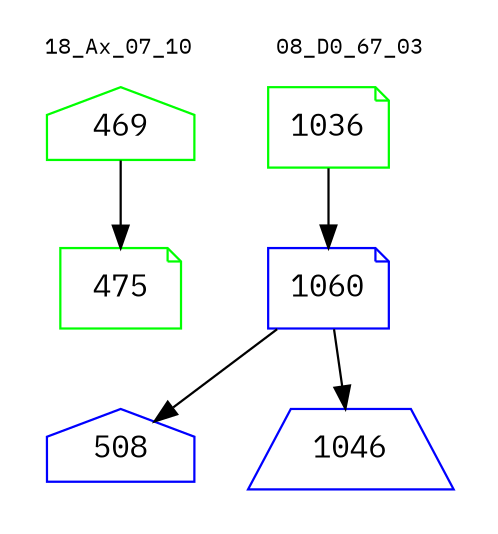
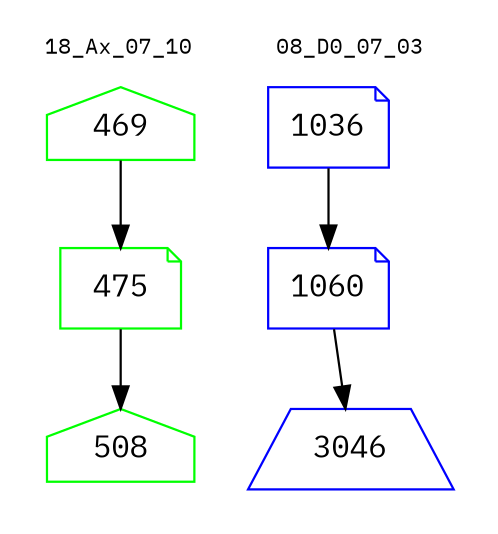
(351, 48) -> (351, 48)
(329, 127) -> (329, 127)
(246, 353) -> (121, 358)
(121, 449) -> (121, 449)
(351, 449) -> (351, 449)
